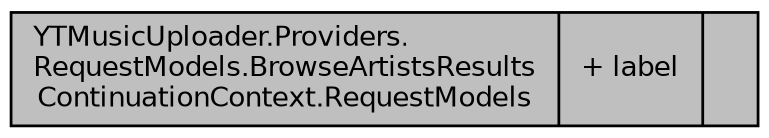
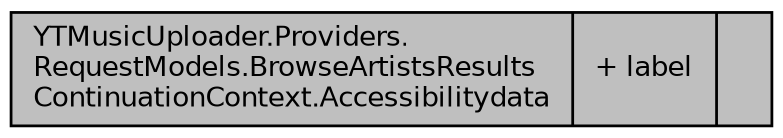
(285, 98) -> (292, 98)
